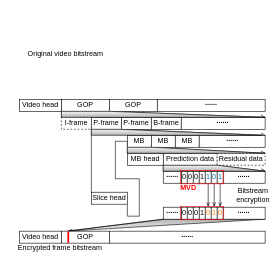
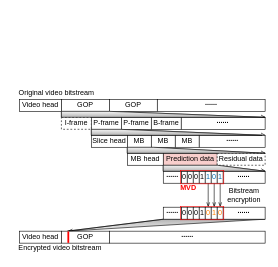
(66, 54) -> (57, 93)
(191, 159) -> (191, 159)
(254, 195) -> (245, 195)
(110, 198) -> (110, 141)
(60, 248) -> (60, 248)
